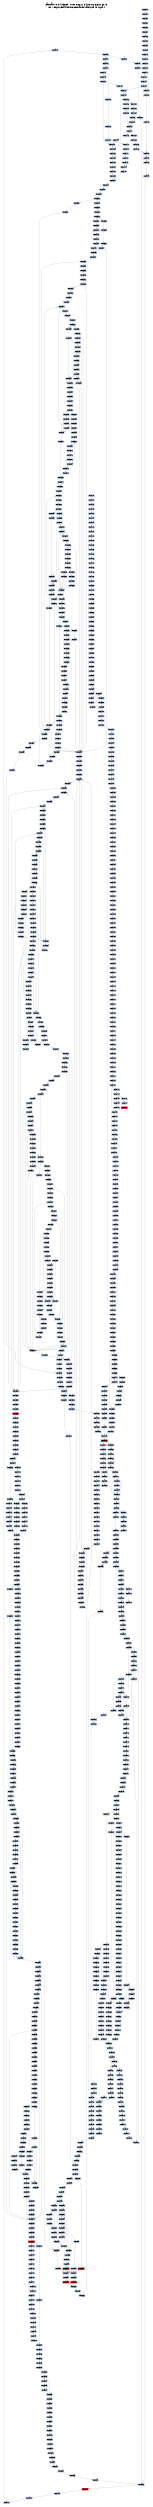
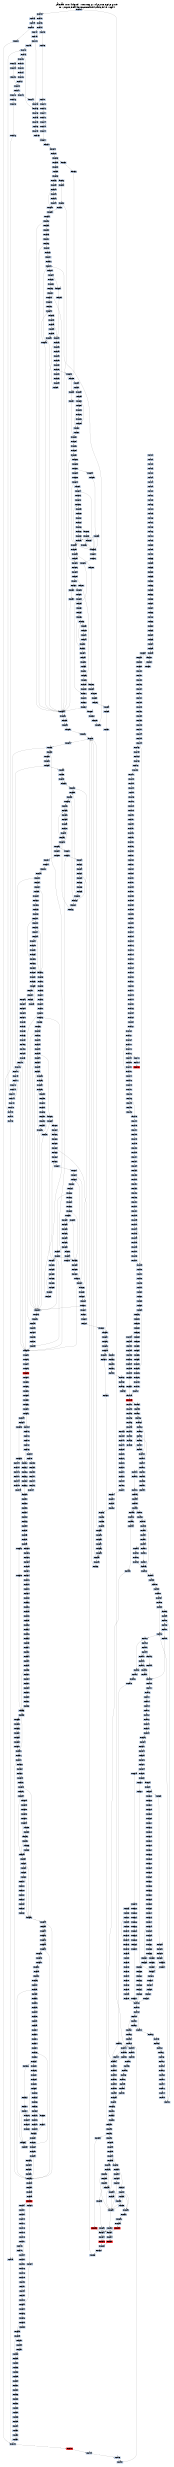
none -> (23, 1013)
